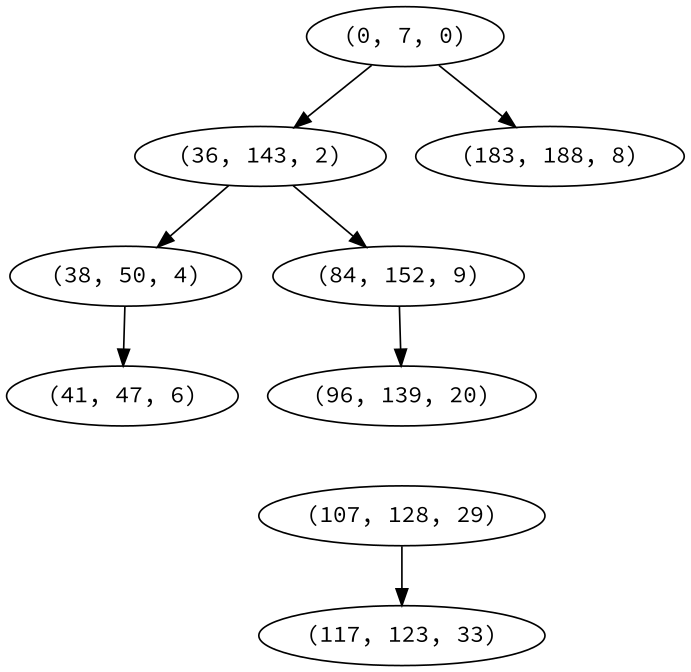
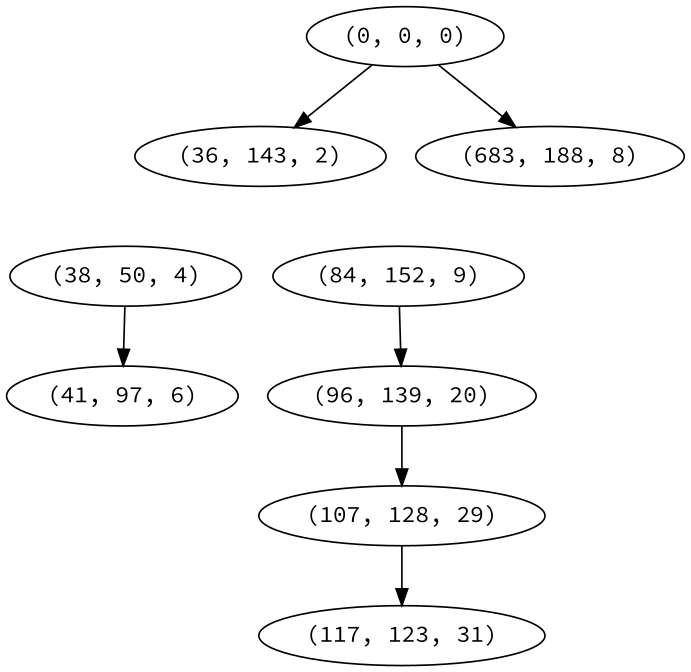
(405, 37) -> (405, 37)
(550, 156) -> (550, 156)
(199, 211) -> none
(323, 211) -> none
(122, 396) -> (122, 396)
none -> (402, 448)
(402, 636) -> (402, 636)
